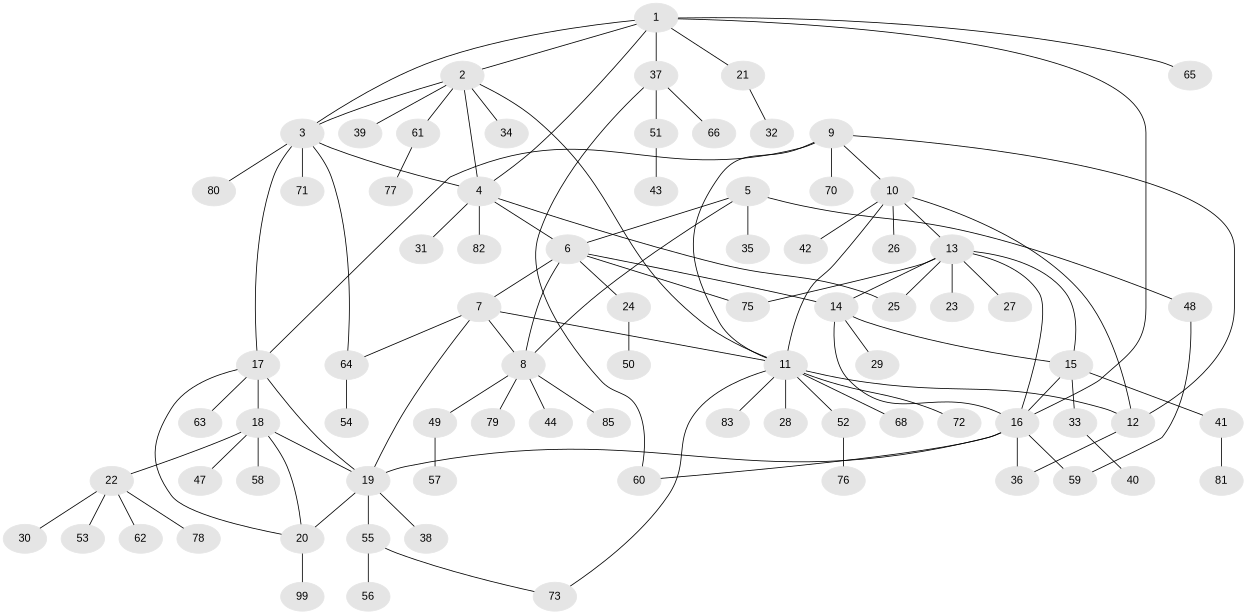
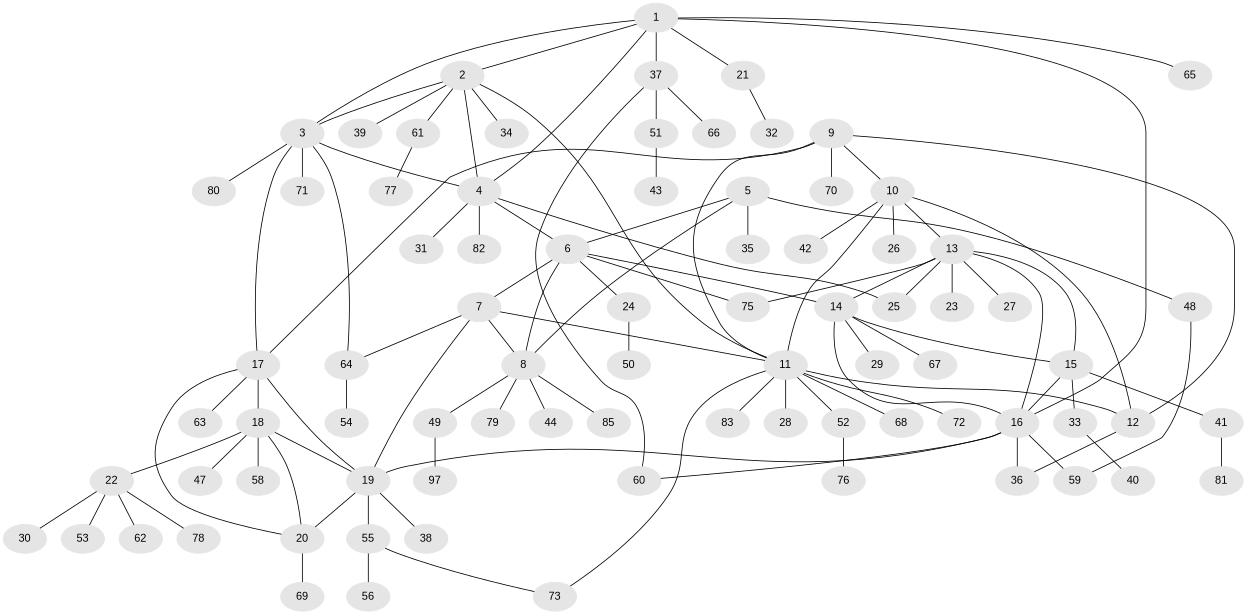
none -> (935, 365)
(435, 481) -> (435, 481)
(302, 597) -> (302, 597)
